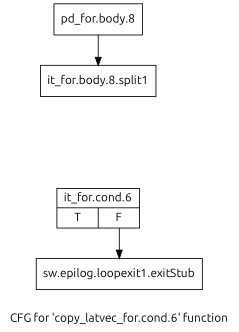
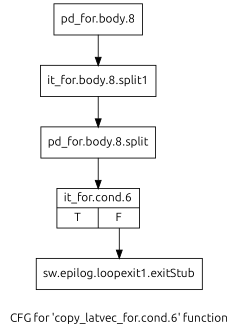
none -> (98, 142)
